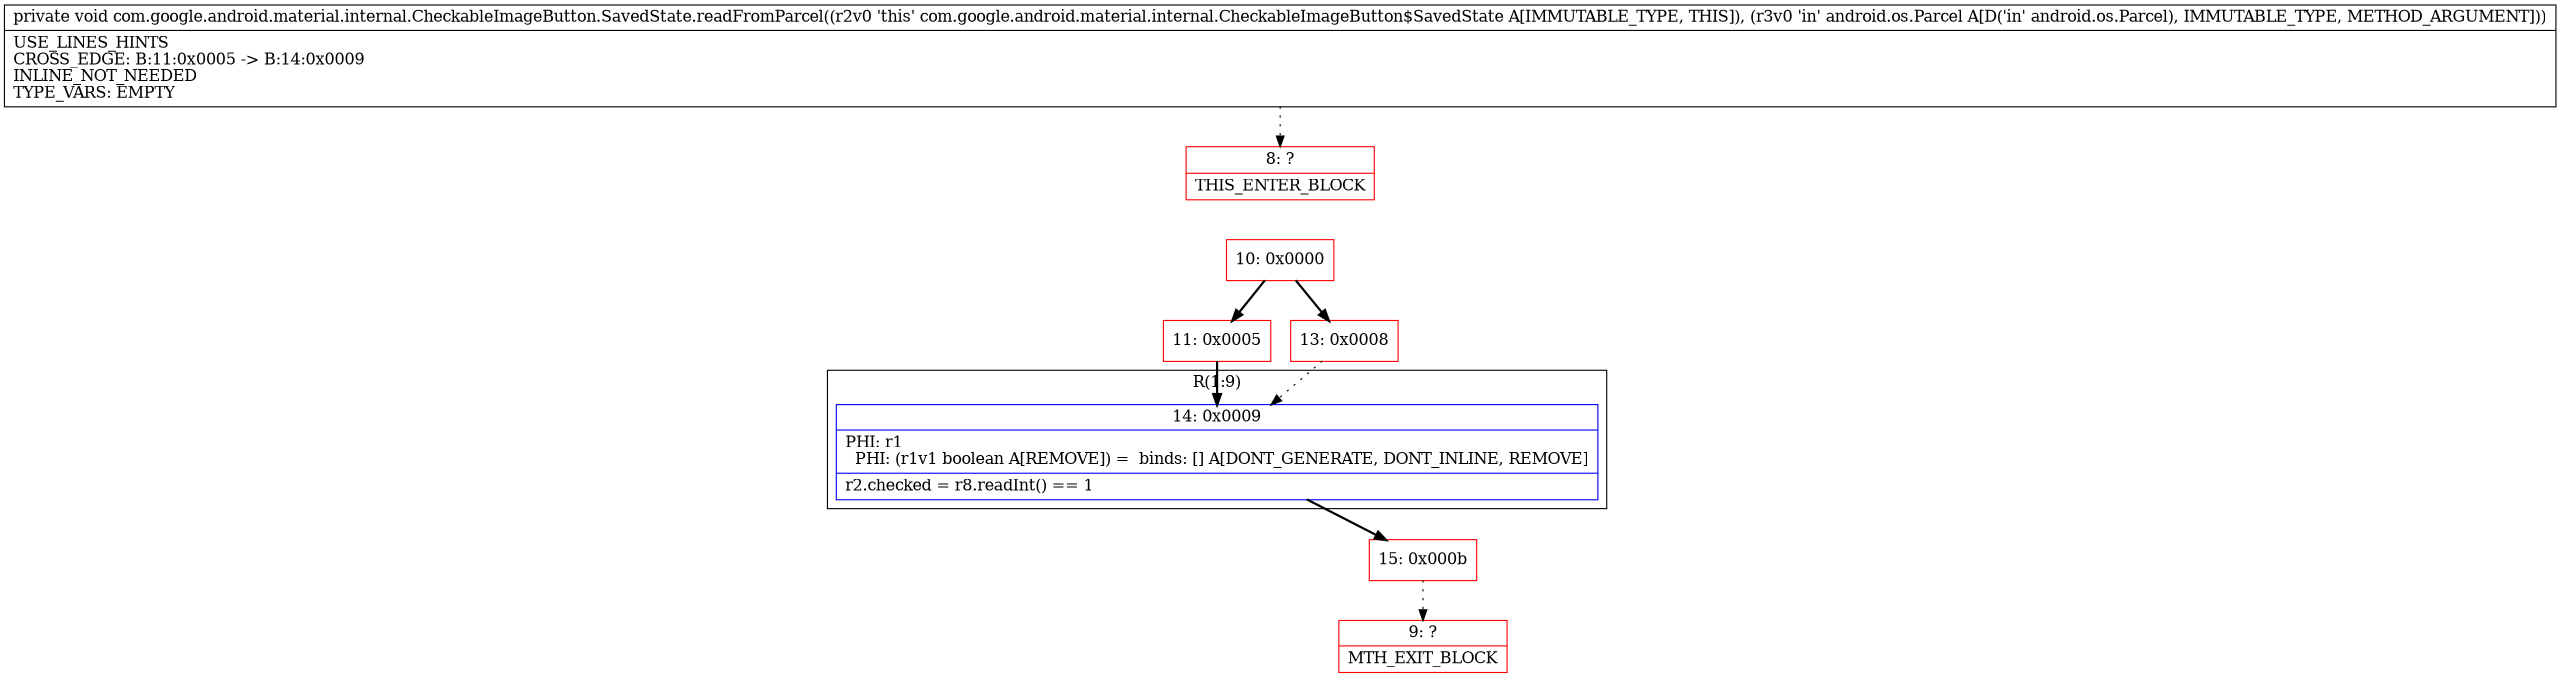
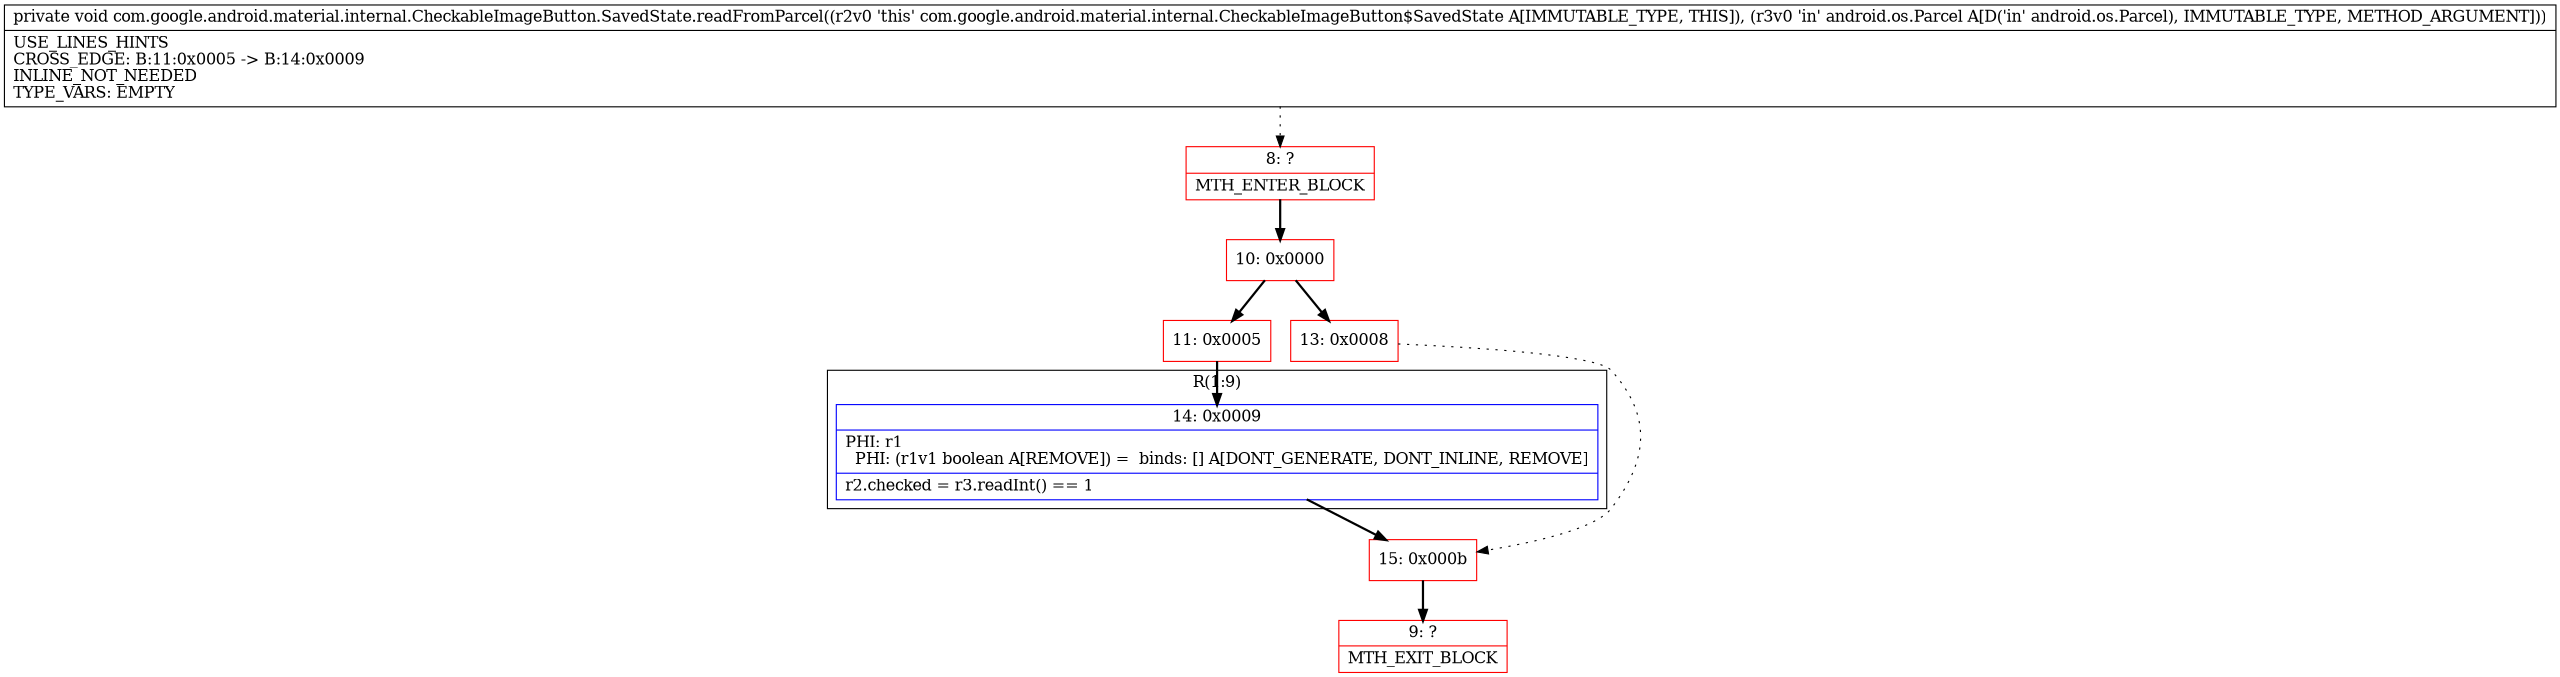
(1280, 186) -> (1280, 186)
none -> (1280, 214)
(1301, 379) -> (1631, 399)
(970, 486) -> (970, 486)
(1423, 595) -> (1423, 595)
